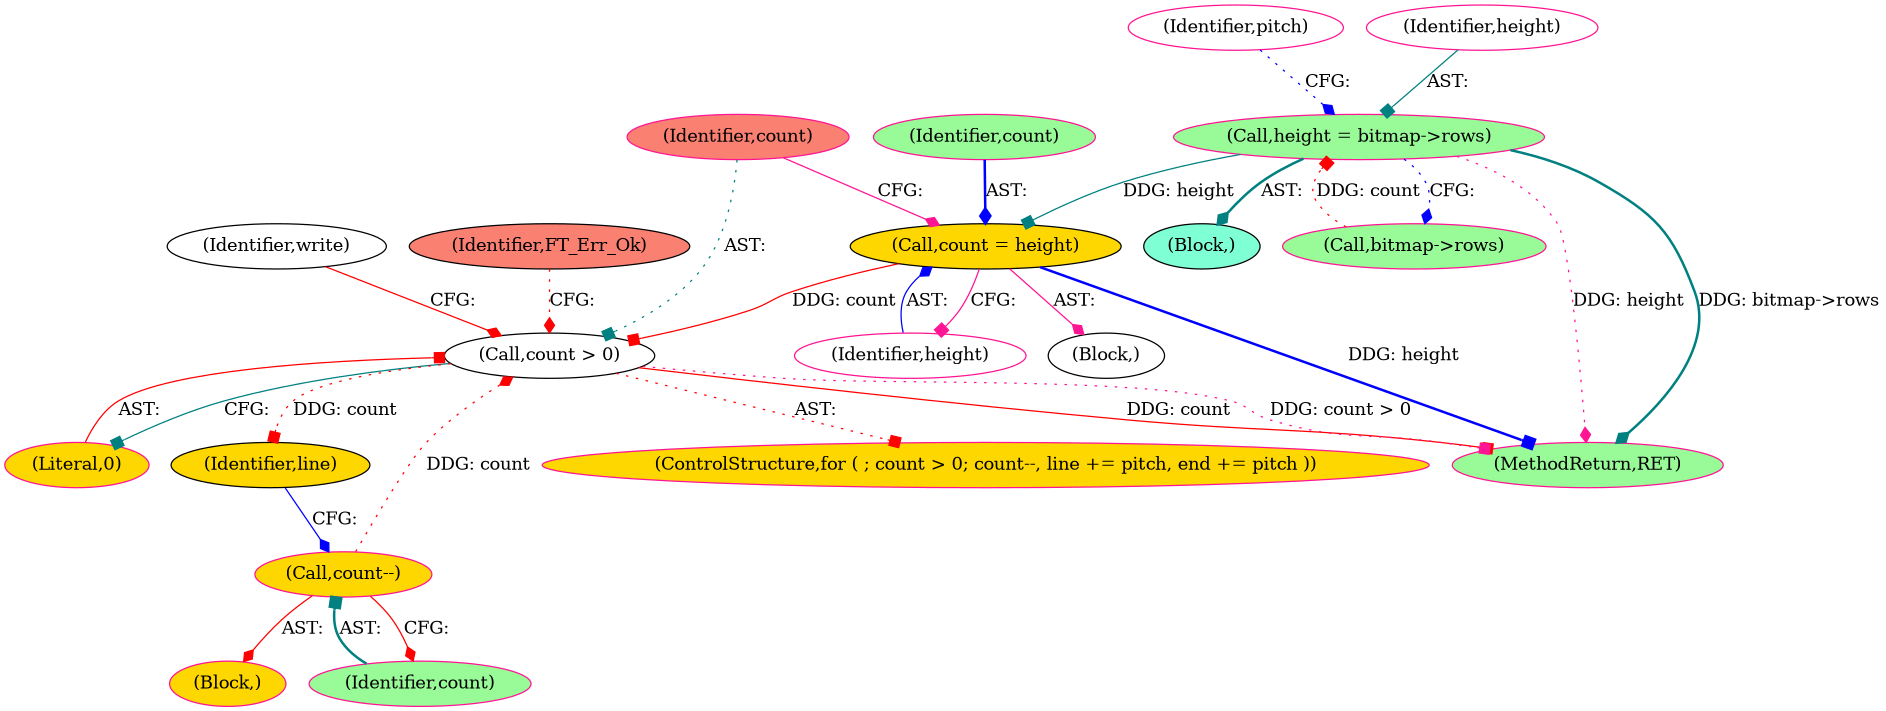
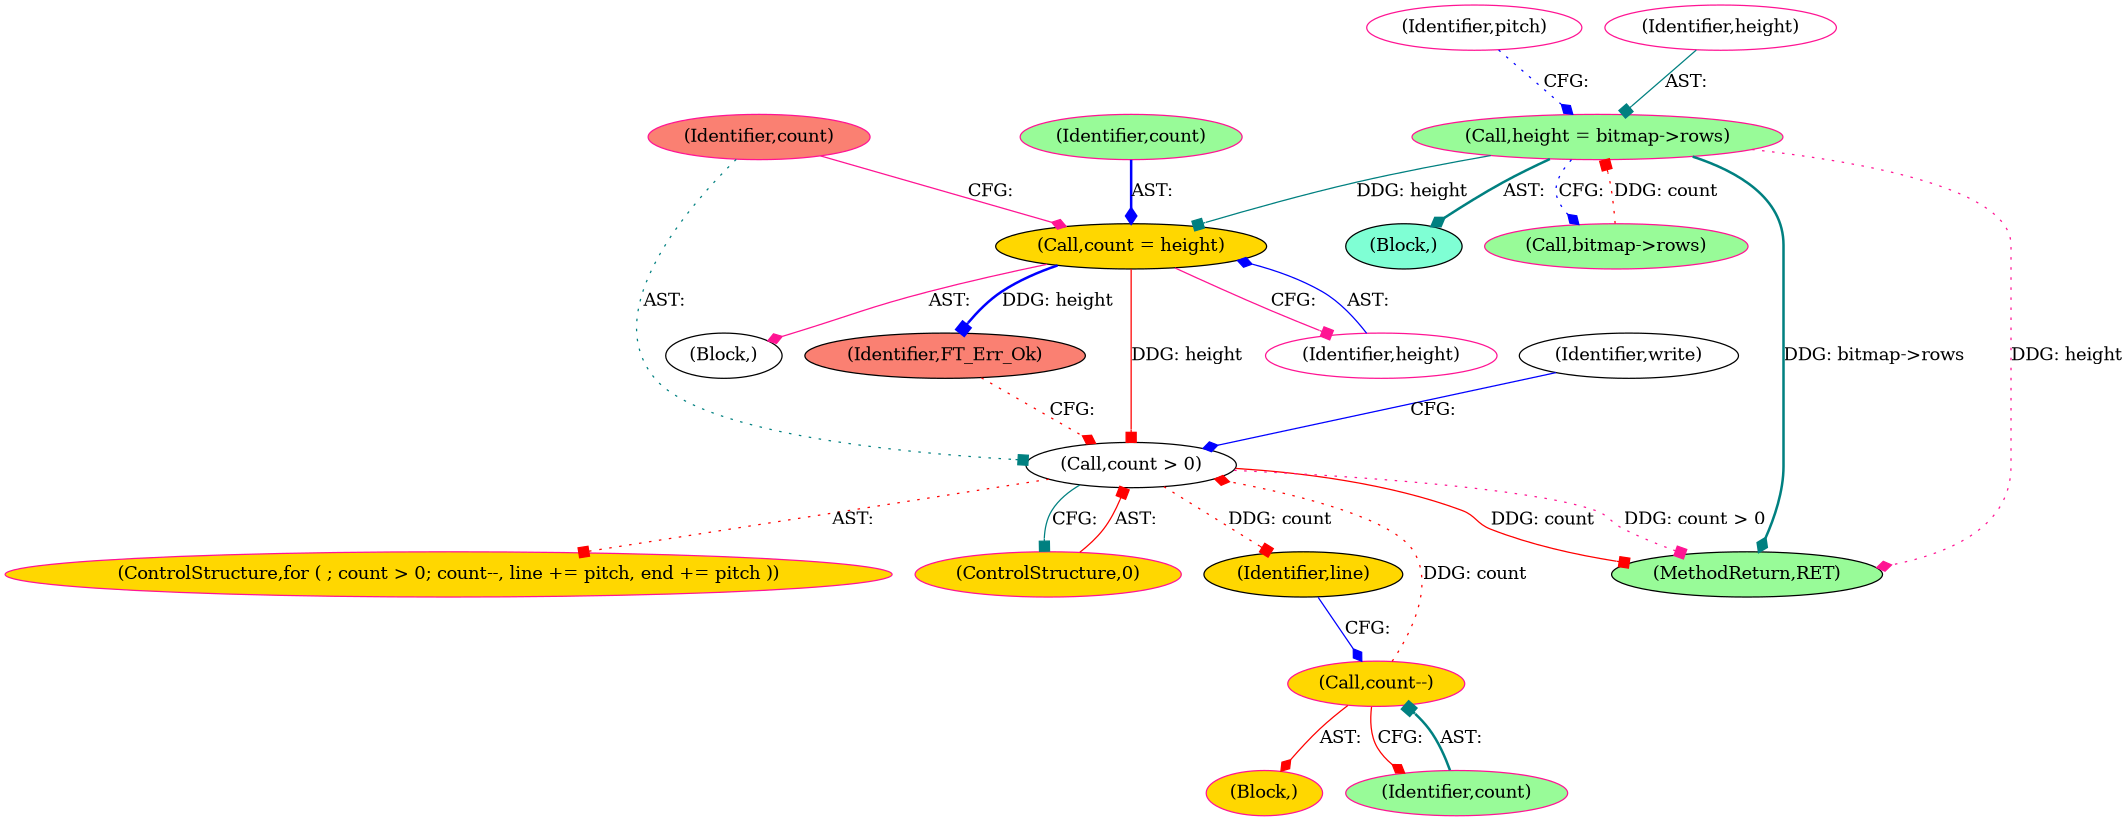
(406, 298) -> (1387, 409)
(844, 301) -> (1187, 356)
(1281, 354) -> (1008, 287)
(77, 465) -> (1048, 574)
(1588, 465) -> (1747, 574)
